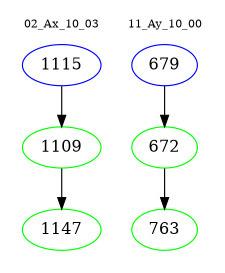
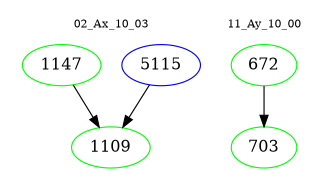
(62, 65) -> (161, 65)
(165, 65) -> none
(62, 183) -> (83, 101)
(165, 230) -> (264, 147)
